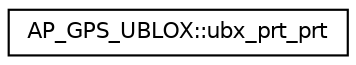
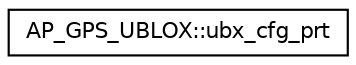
(178, 33) -> (178, 33)
